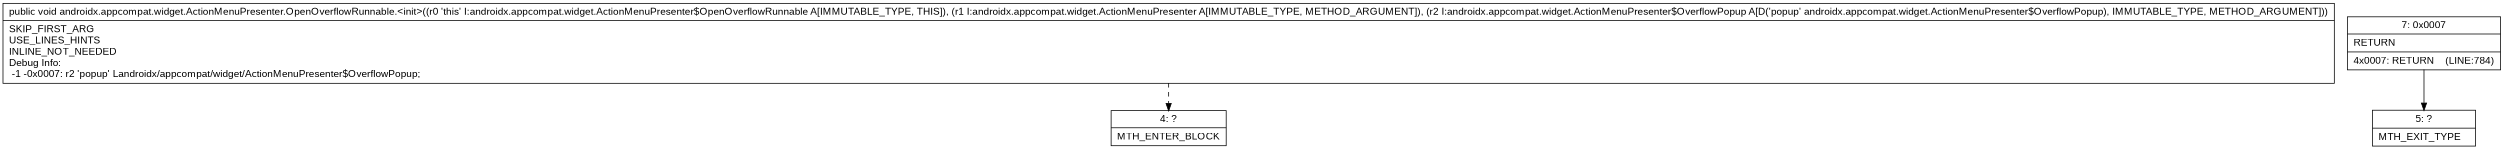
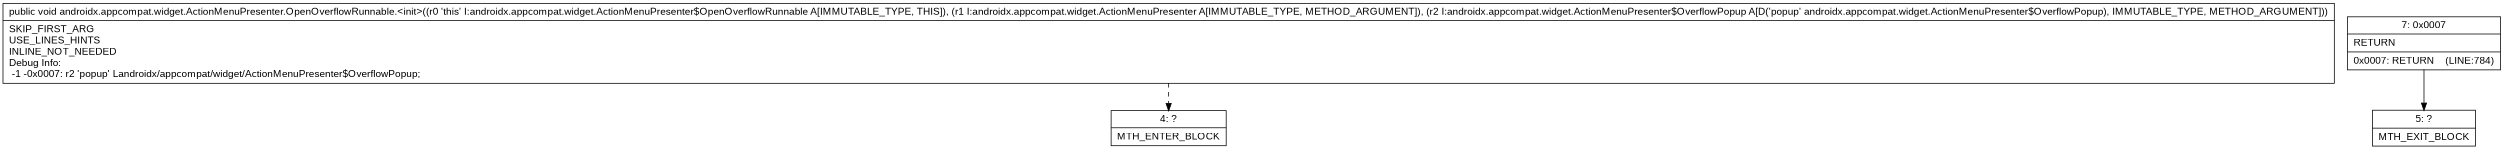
(2424, 61) -> (2424, 61)
(2420, 137) -> (2424, 137)
